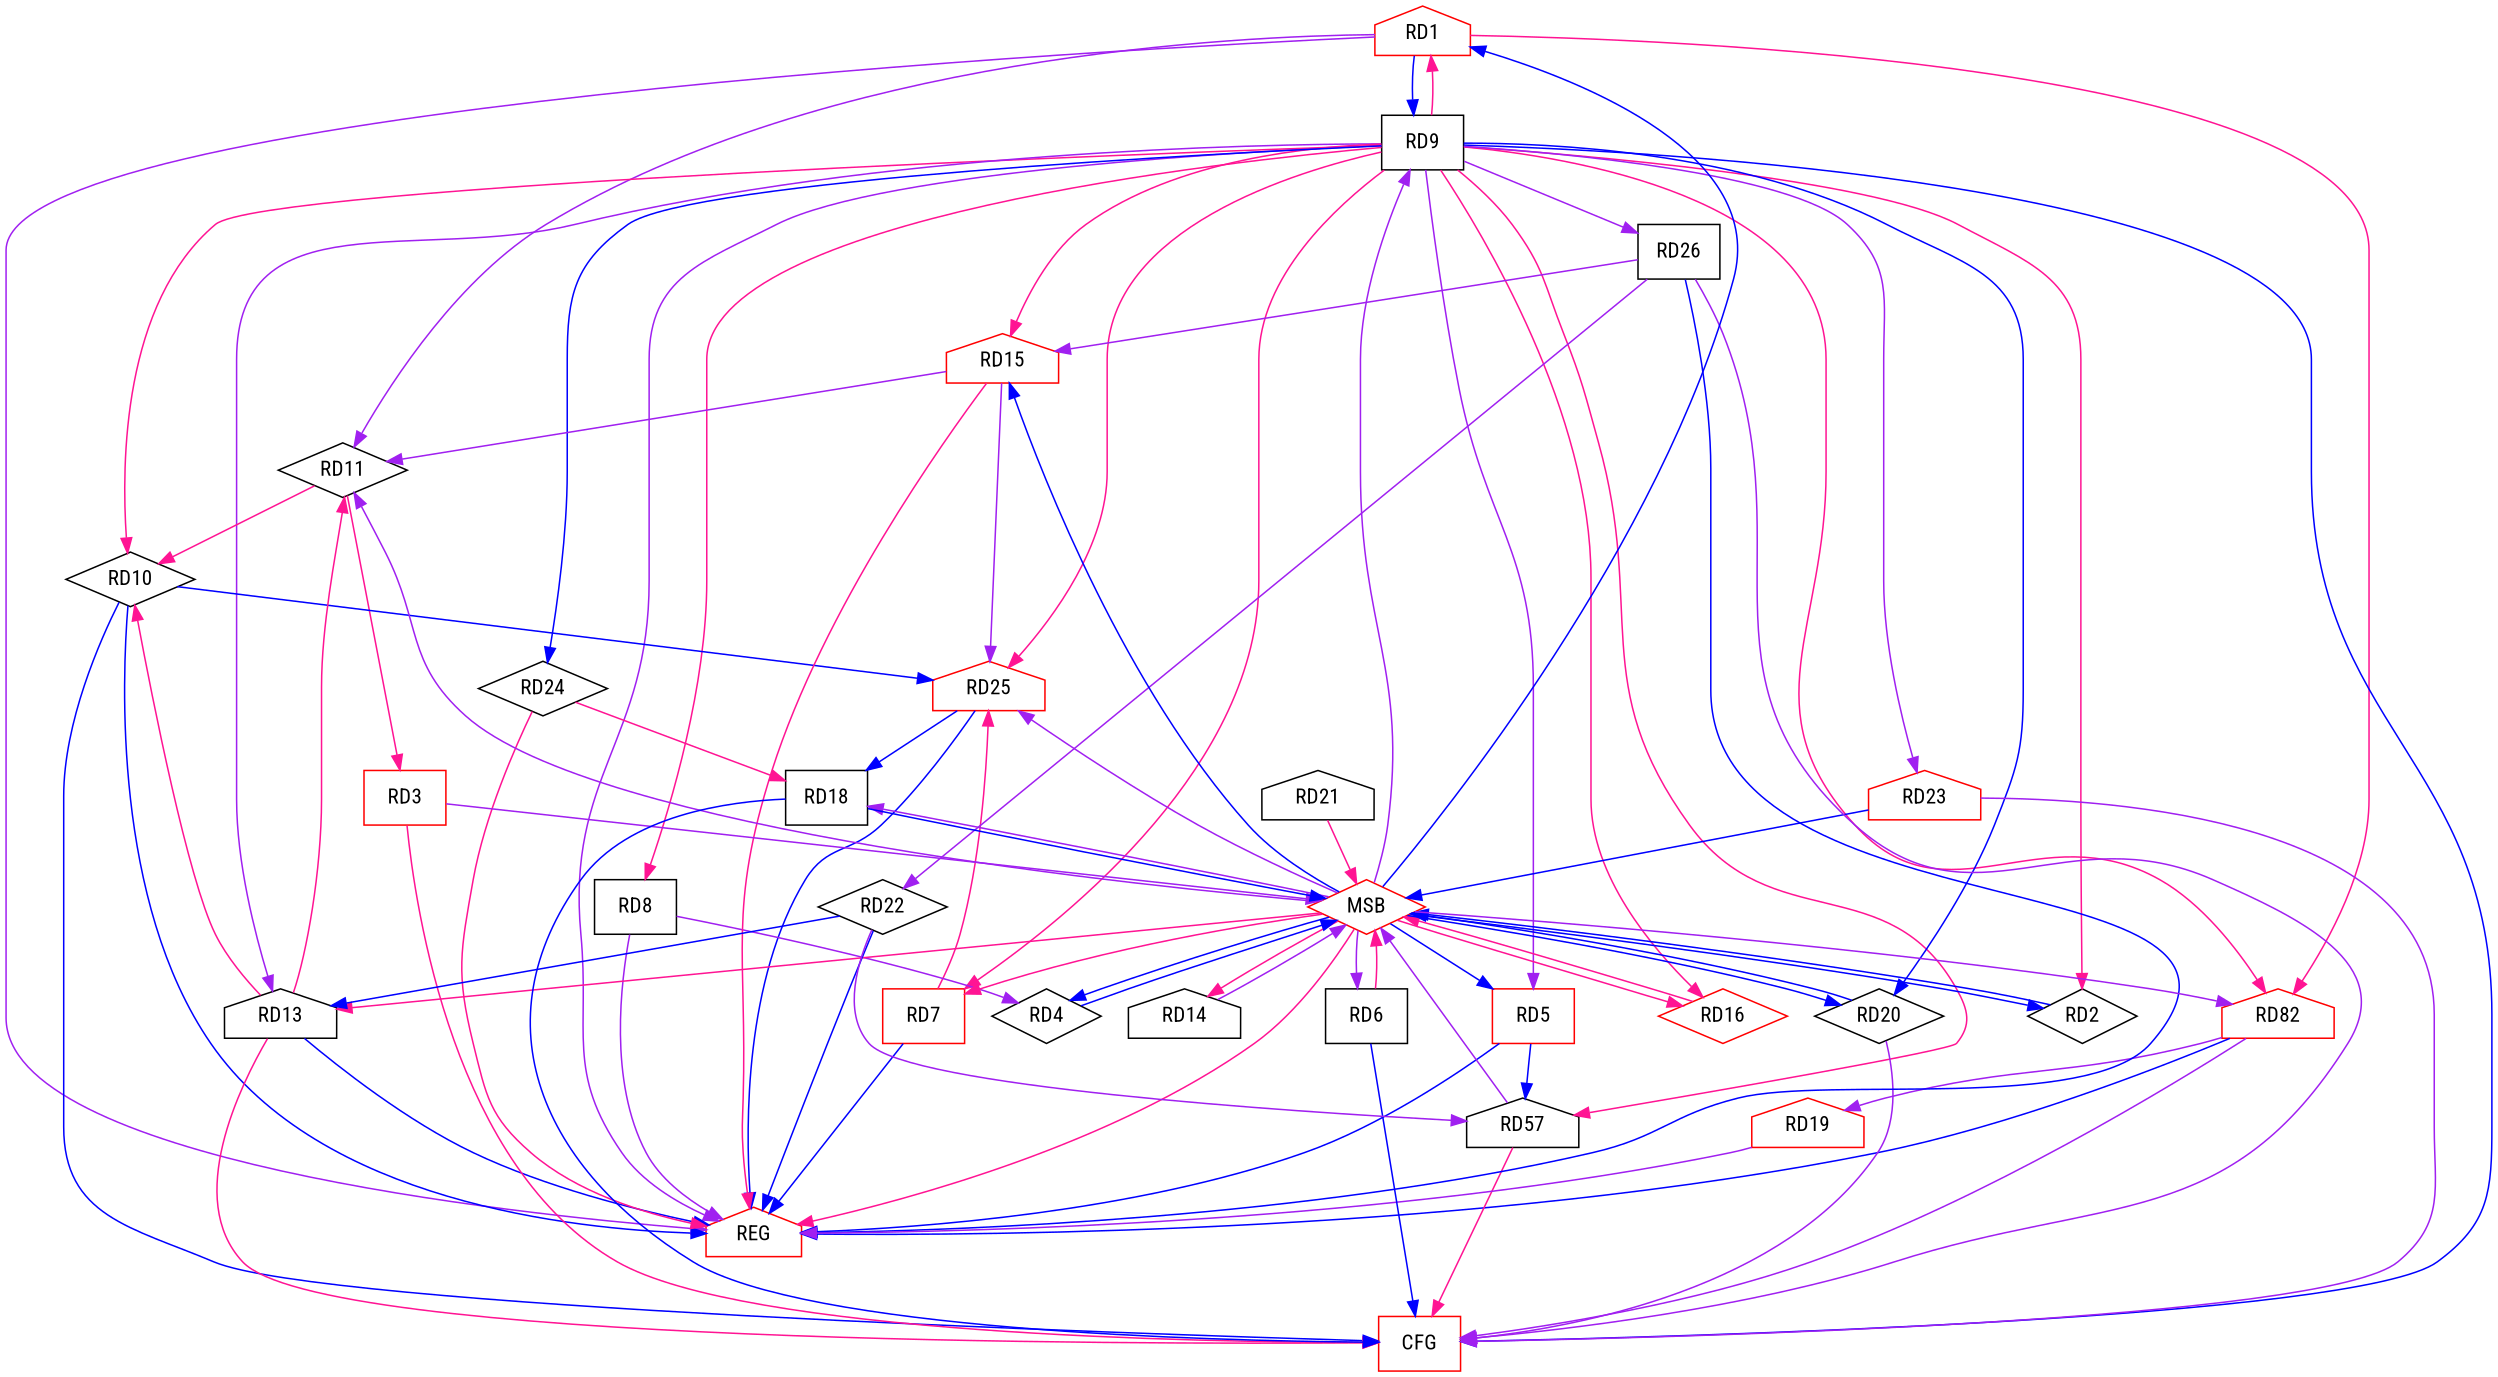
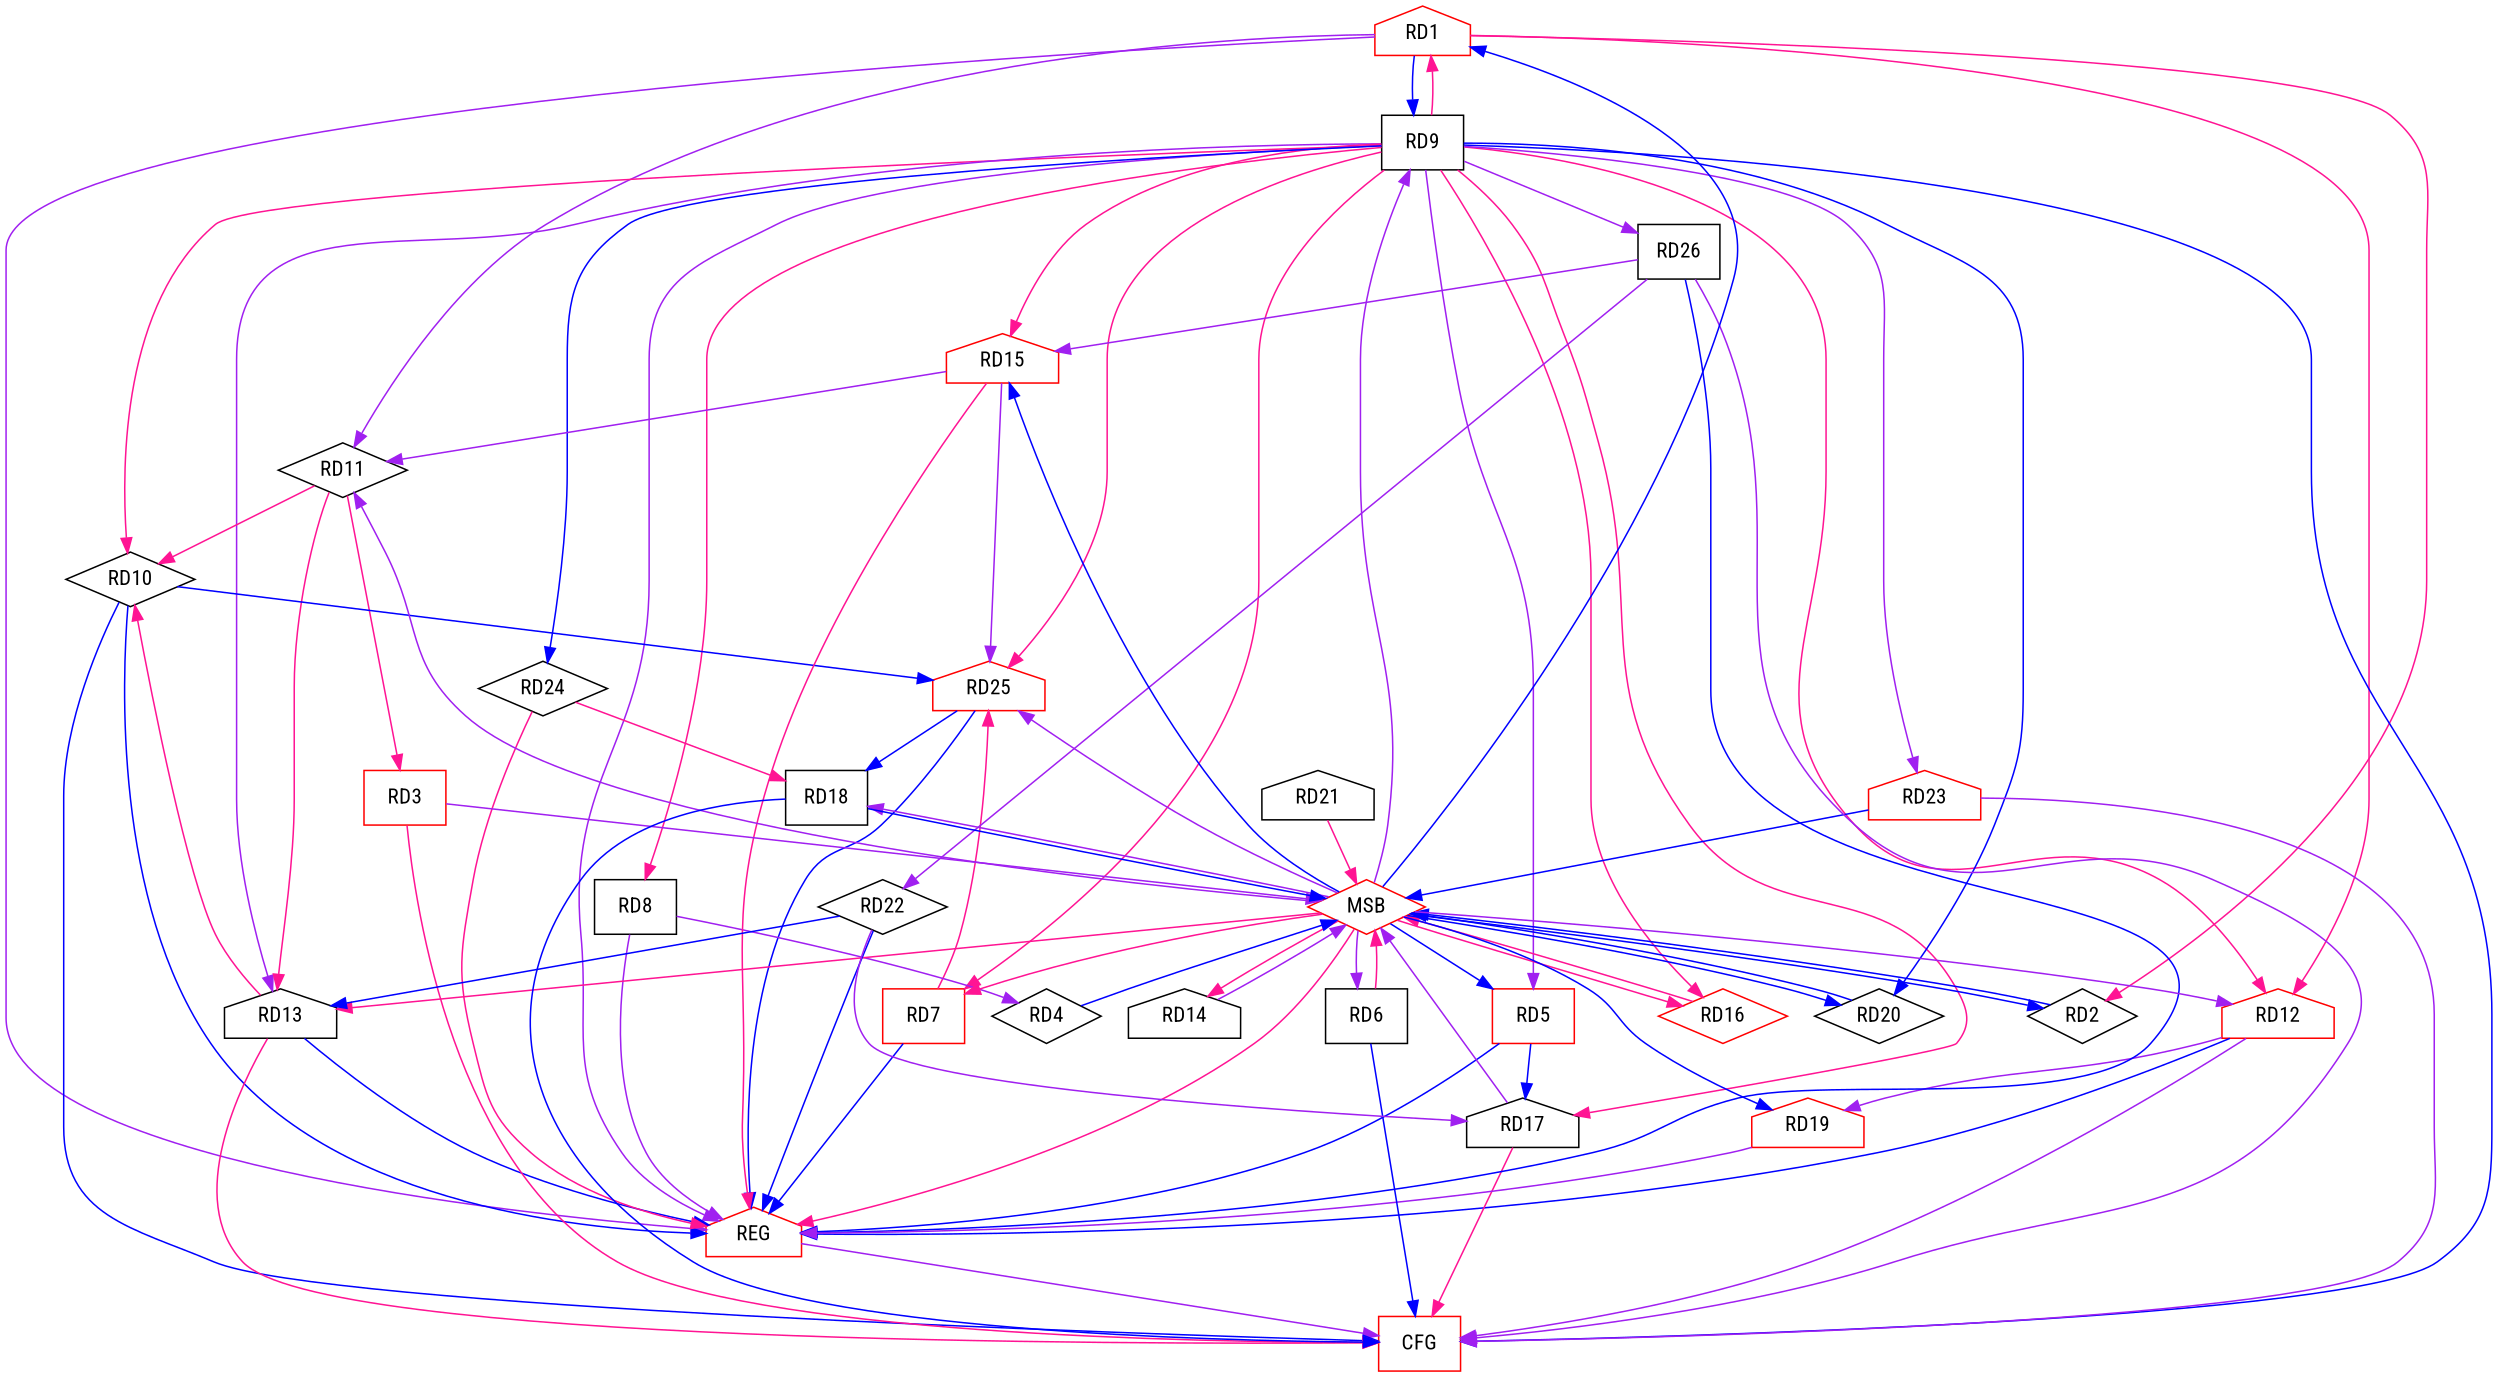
(2074, 318) -> (2417, 147)
(322, 753) -> (294, 731)
(1206, 954) -> (1592, 991)
(2278, 1016) -> (2278, 1016)
(1523, 1125) -> (1523, 1125)
(1749, 1261) -> (1082, 1288)
